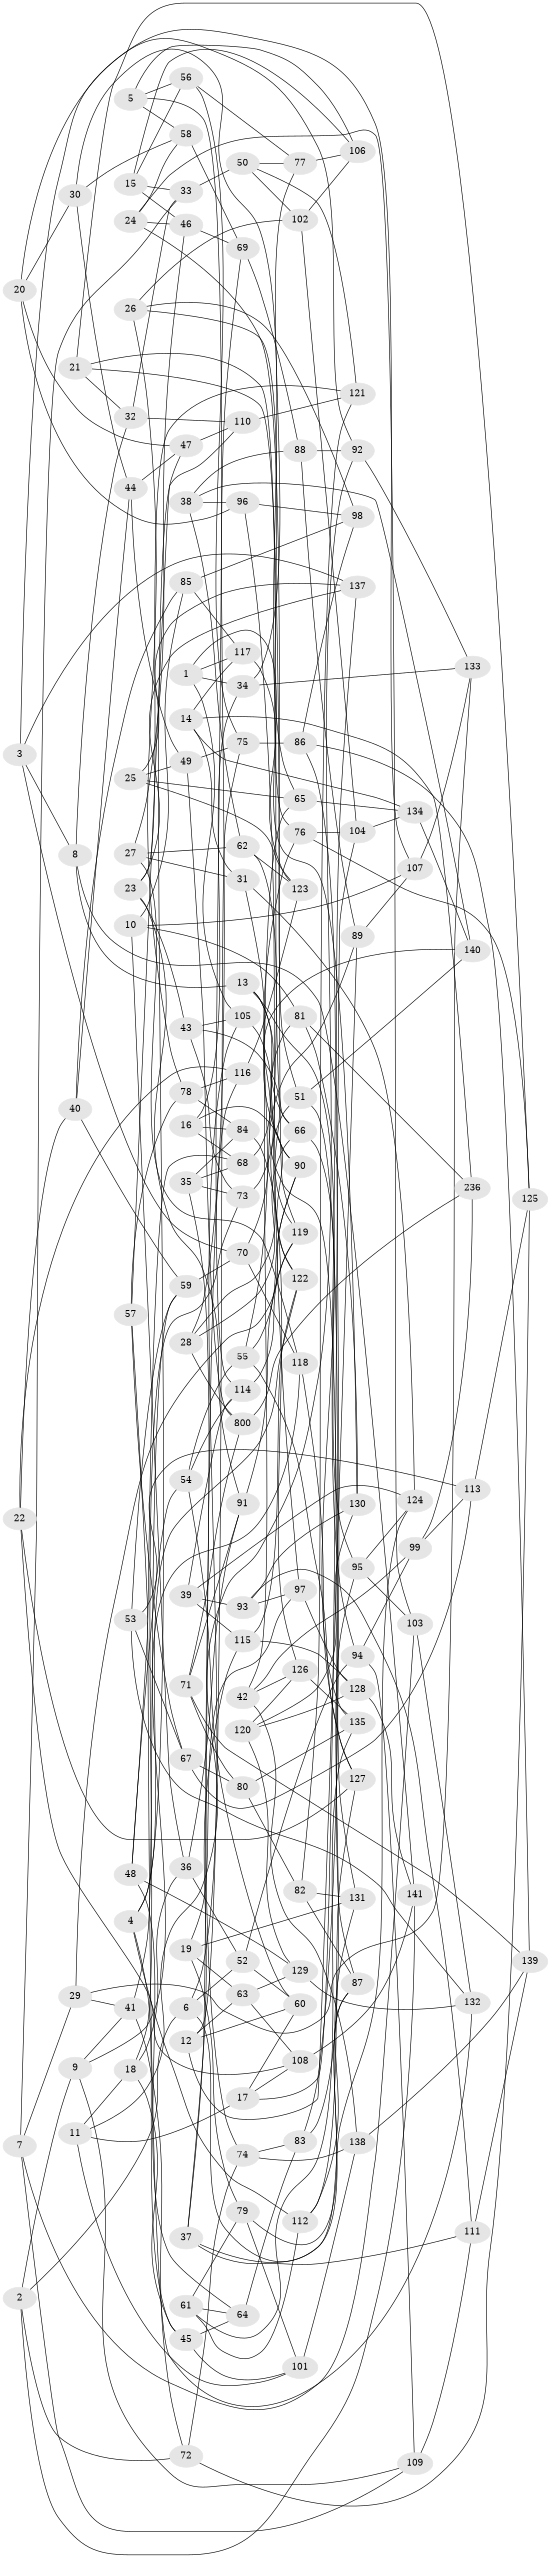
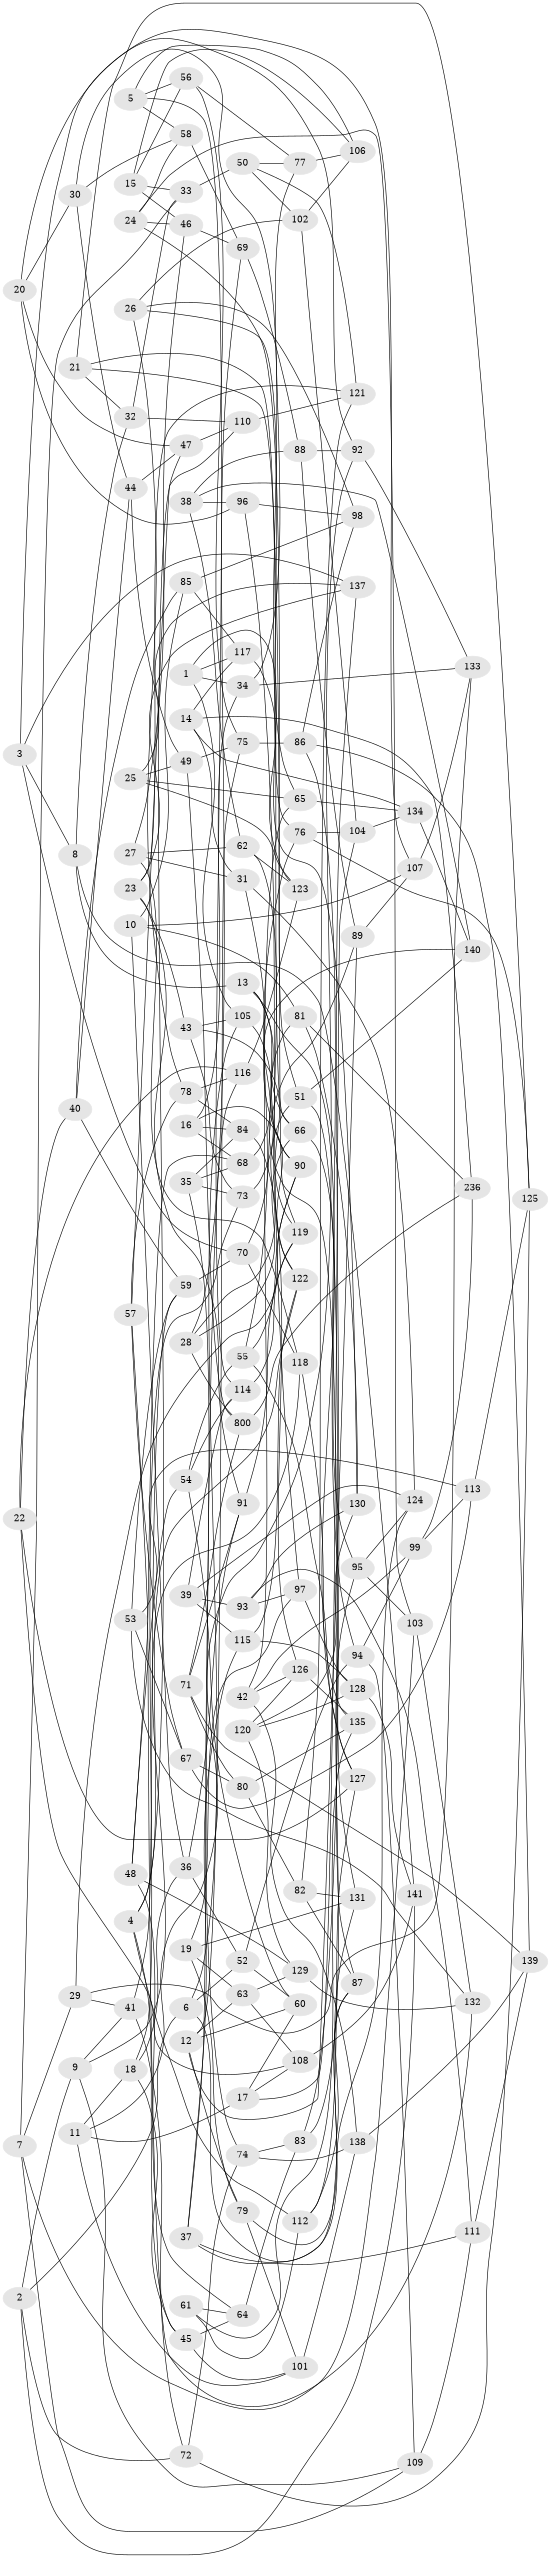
(221, 2248) -> (206, 2113)
